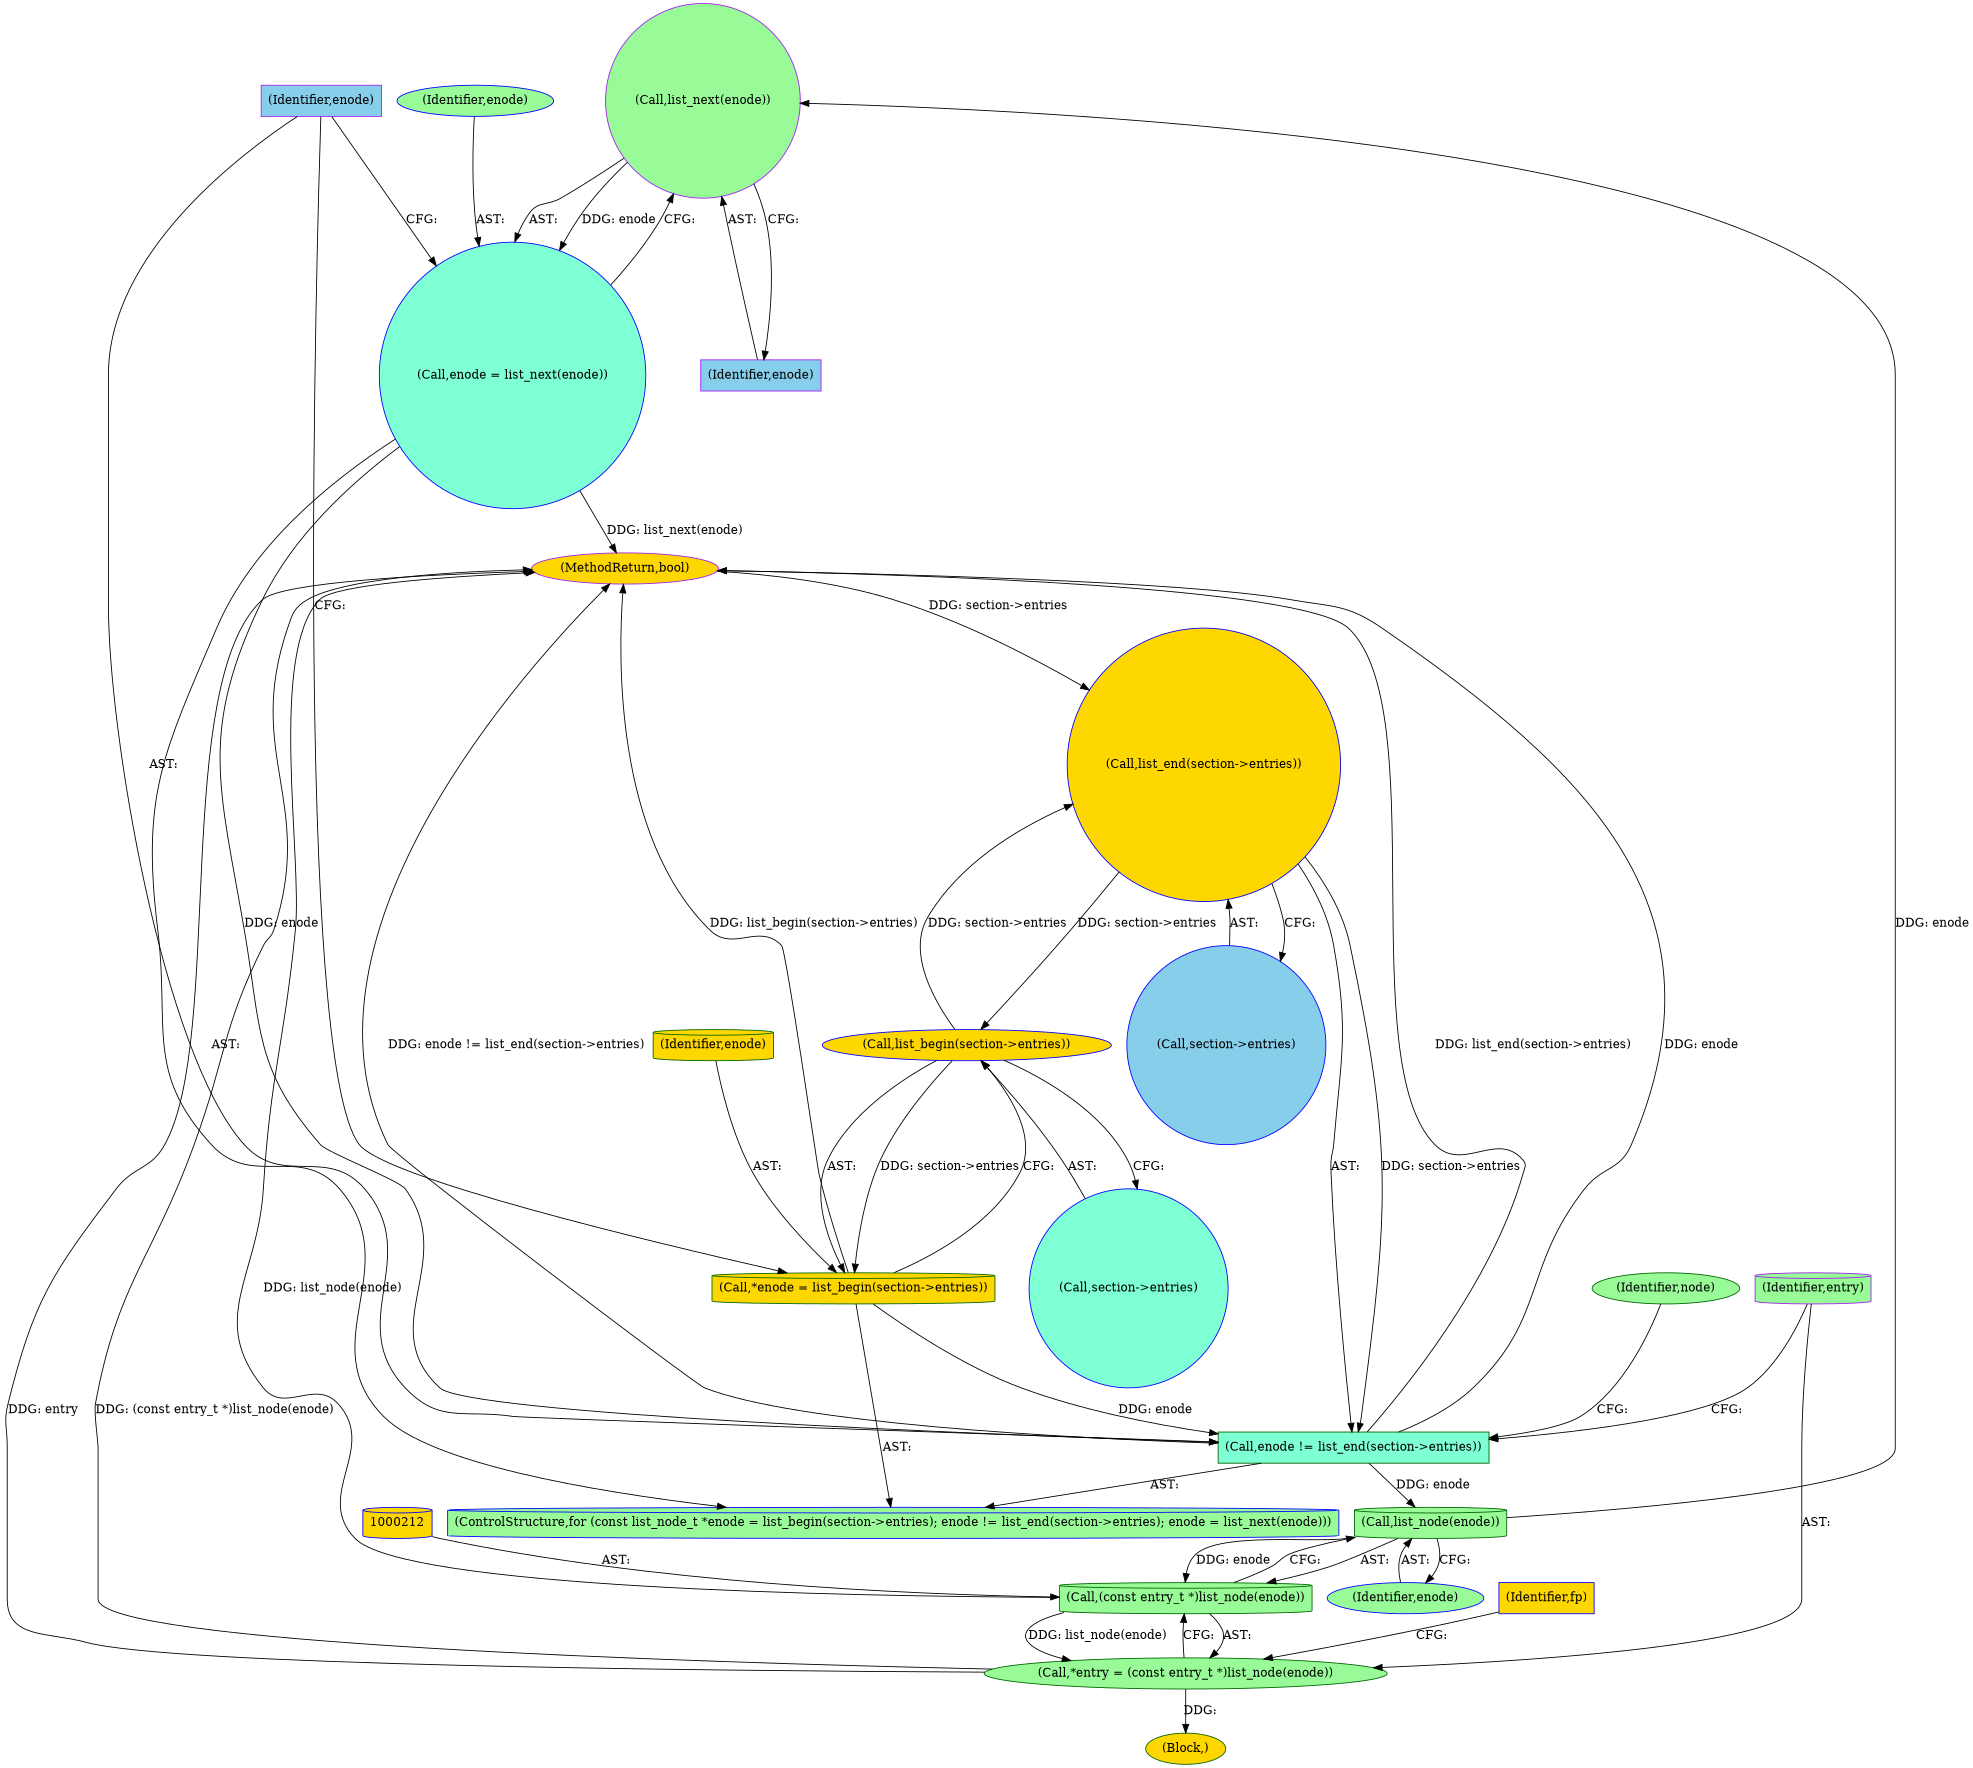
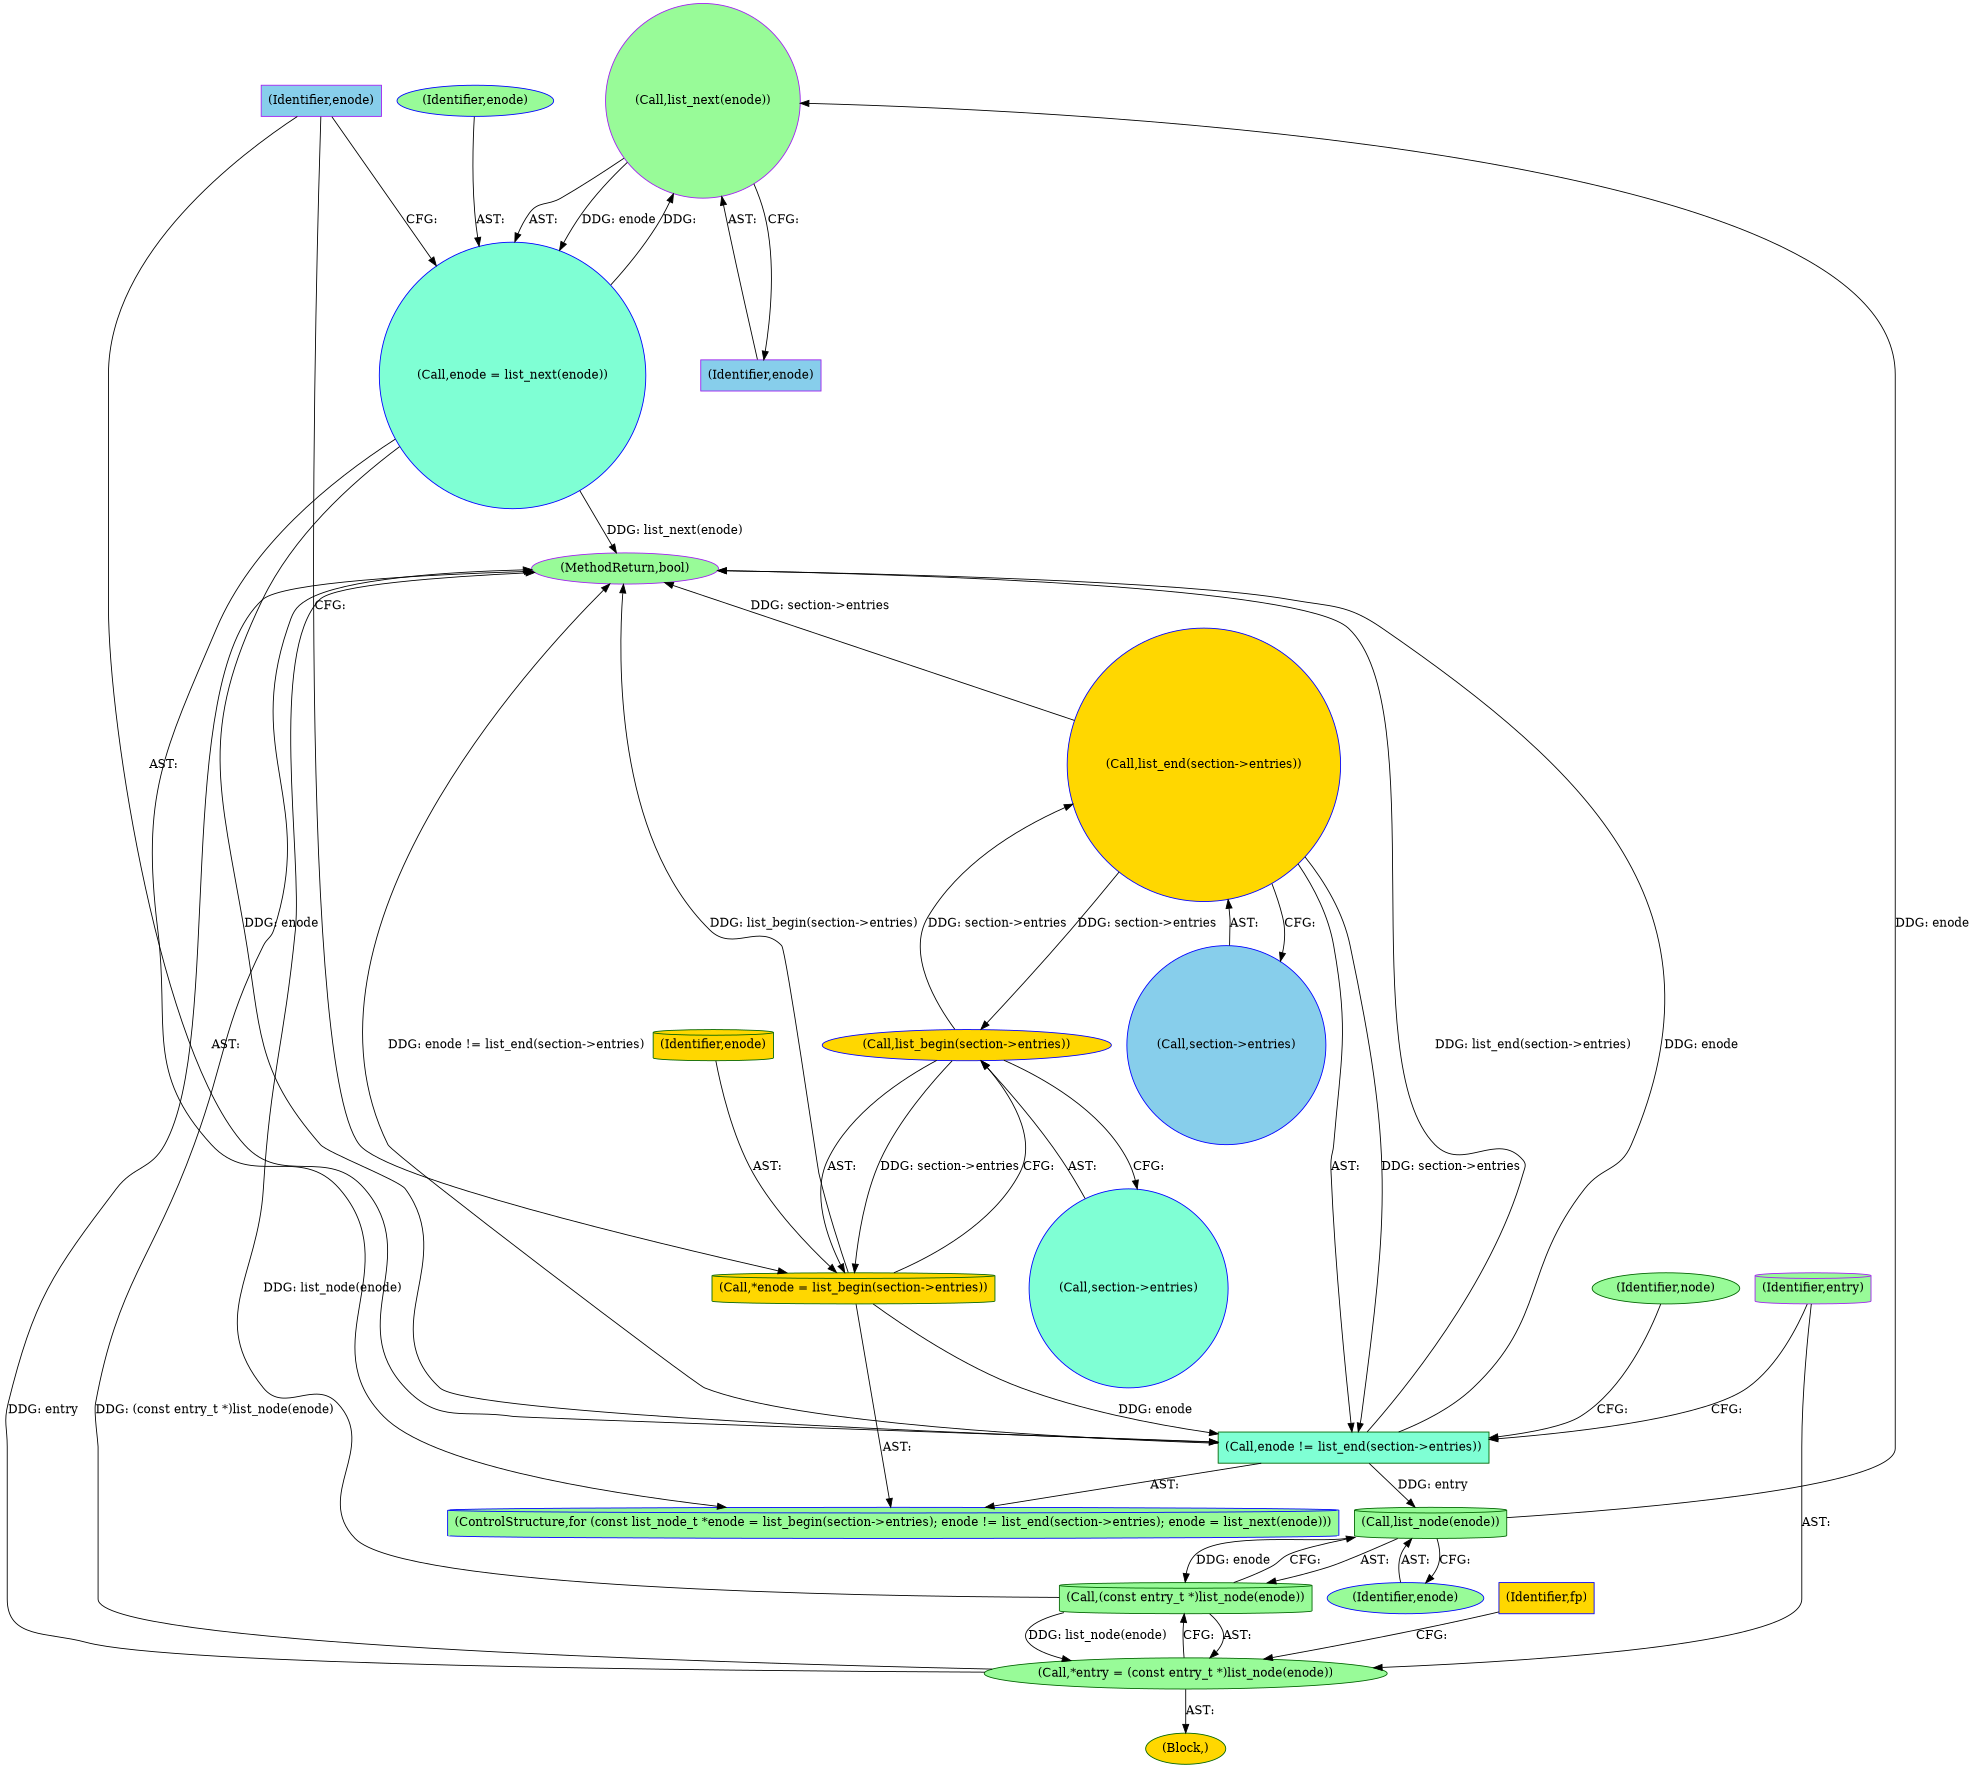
(682, 220) -> (682, 220)
(625, 568) -> (625, 568)
(907, 604) -> (874, 653)
(1433, 1485) -> (1433, 1485)
(397, 1523) -> none
(1202, 1711) -> (1202, 1711)
